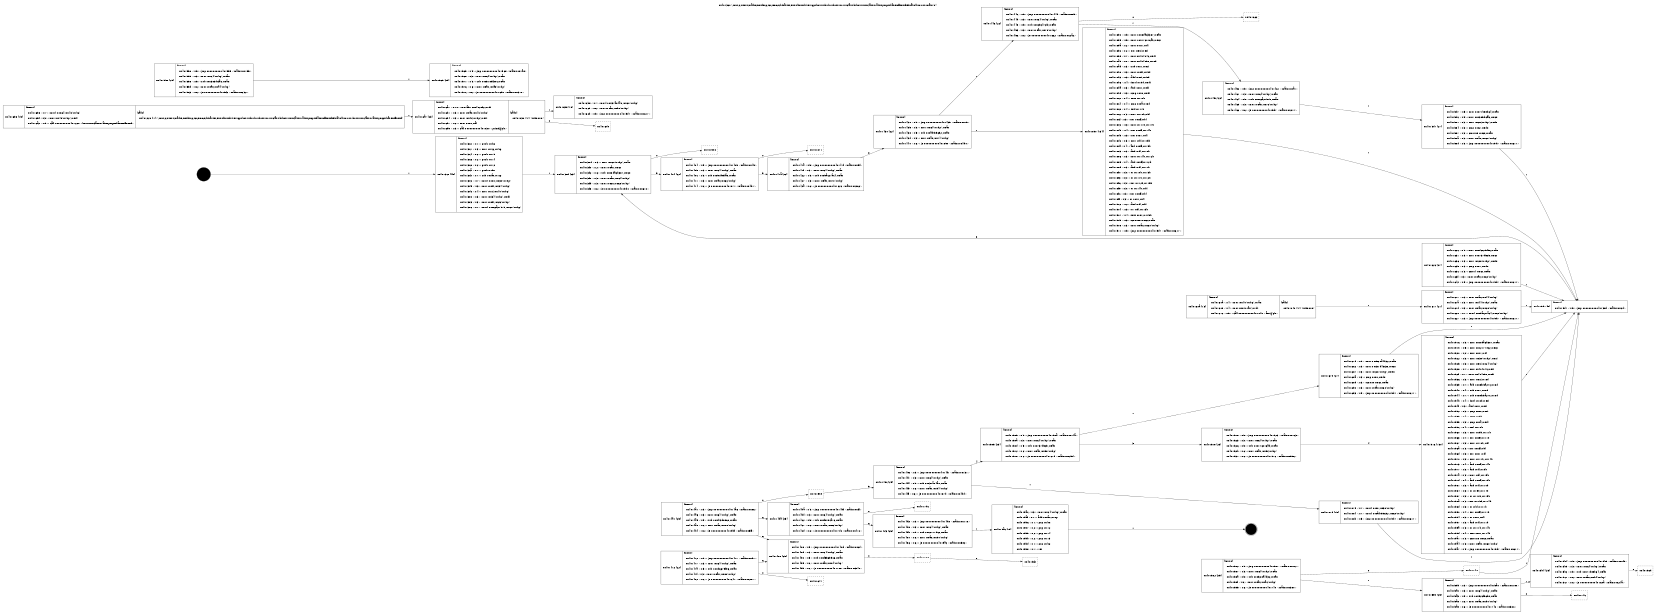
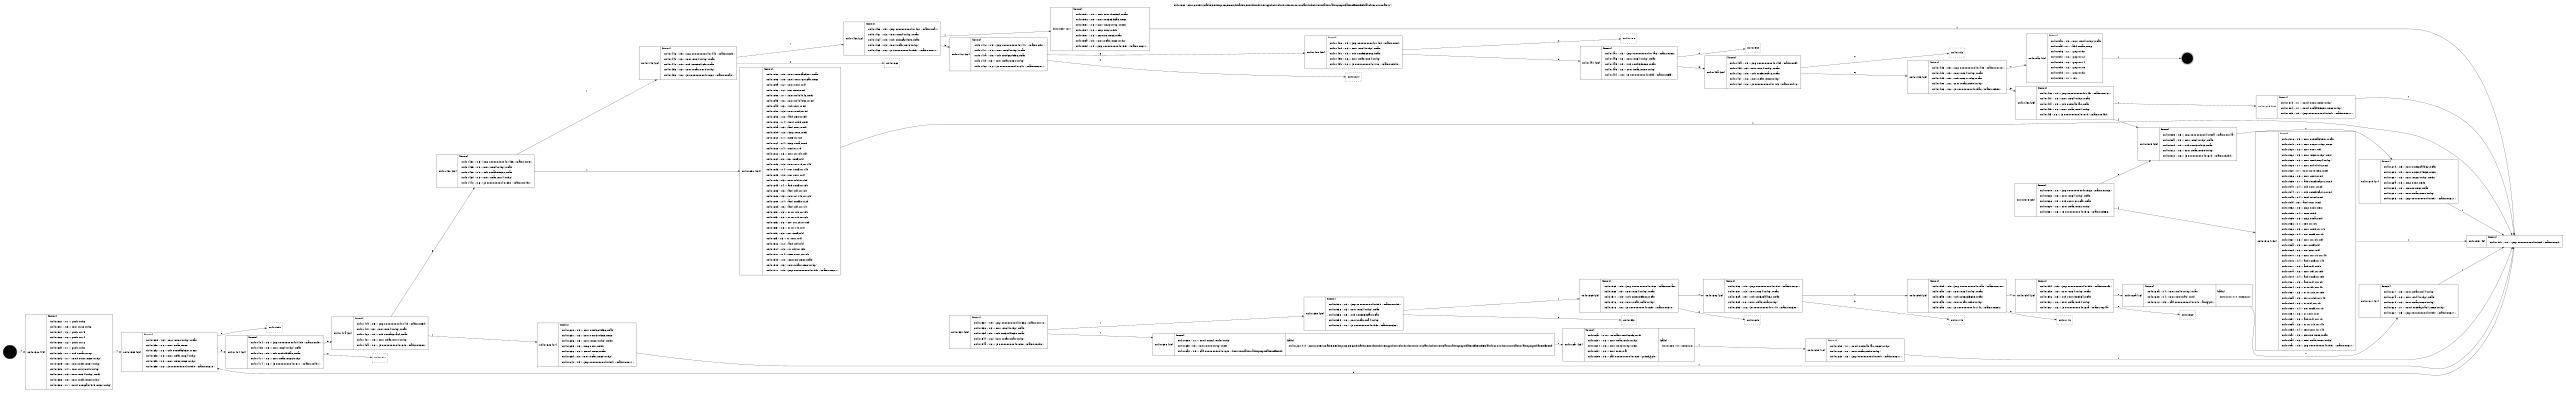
none -> (944, 46)
(569, 124) -> (1710, 315)
none -> (1690, 296)
none -> (2117, 296)
none -> (998, 332)
none -> (482, 339)
(1140, 445) -> (2125, 172)
(1548, 464) -> (2237, 360)
(848, 490) -> (2010, 90)
(762, 537) -> (1490, 58)
(976, 560) -> (1511, 317)
